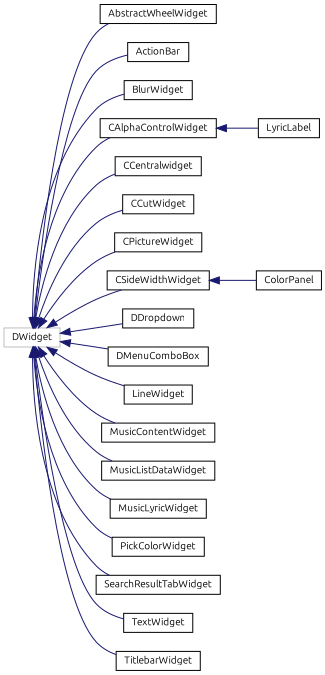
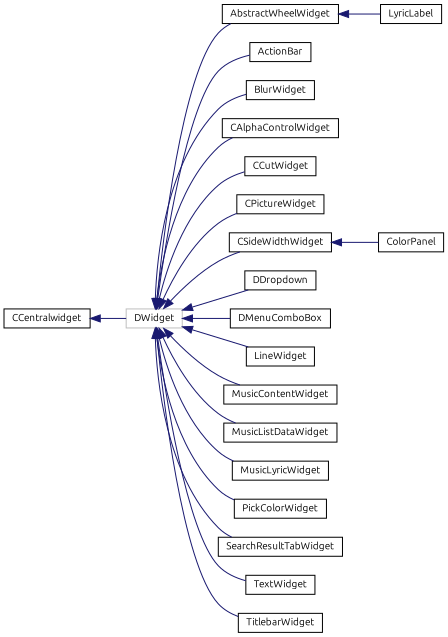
(242, 128) -> (364, 14)
(60, 237) -> (113, 318)
